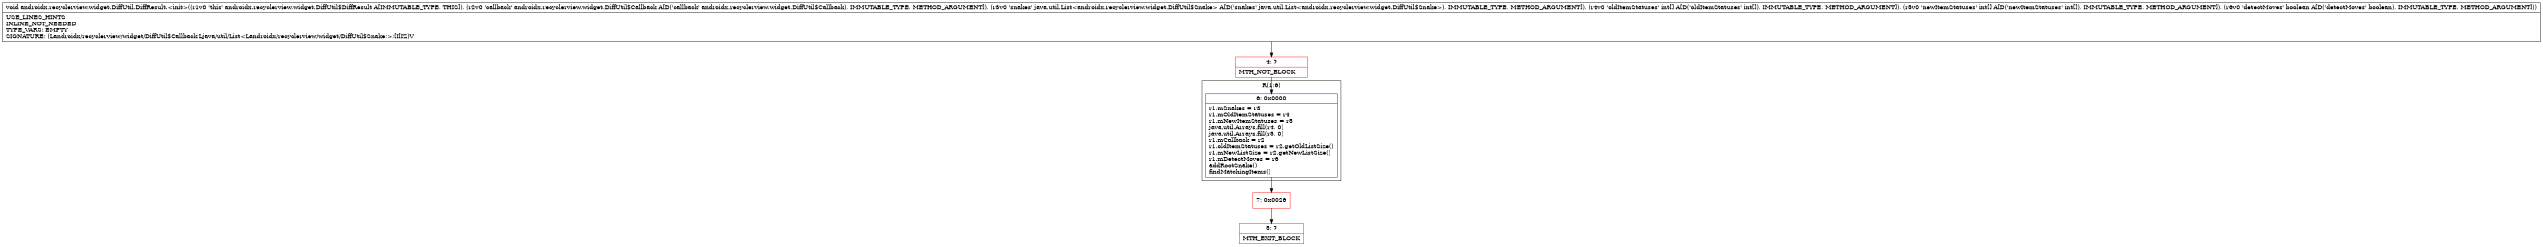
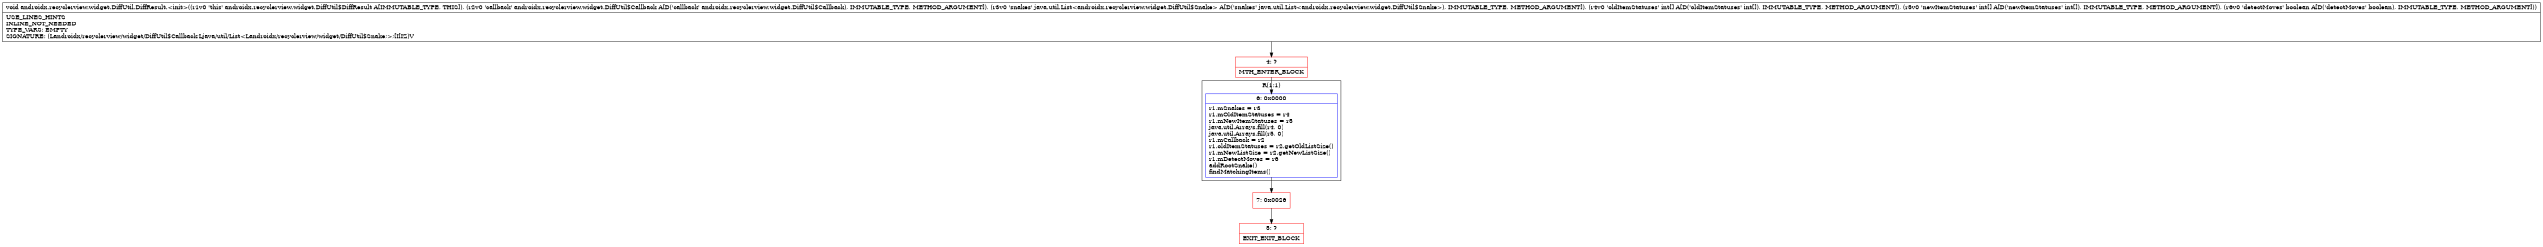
(1267, 72) -> (1271, 72)
(1271, 86) -> (1271, 86)
(1271, 238) -> (1271, 238)
